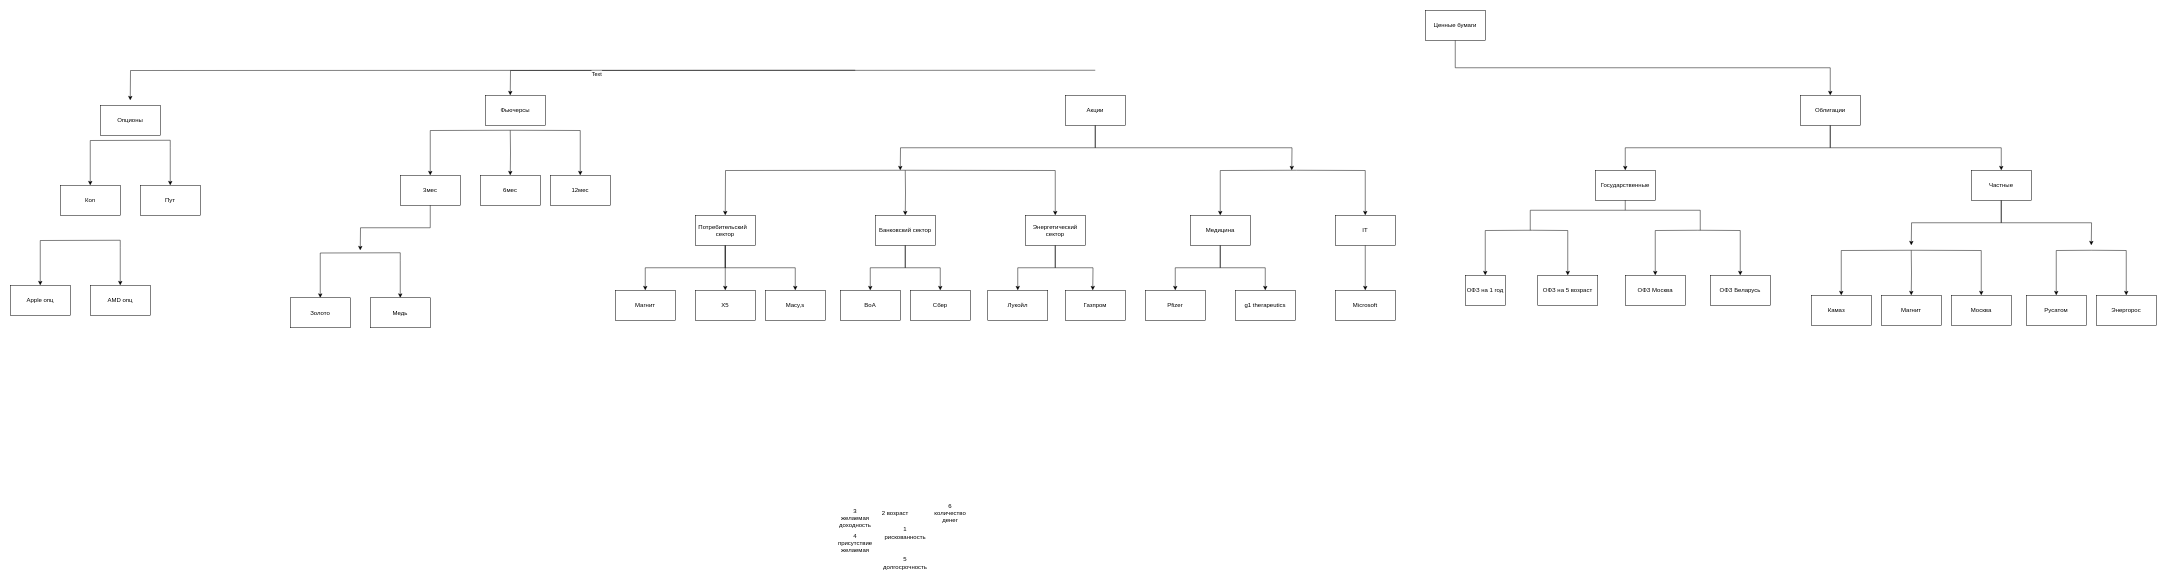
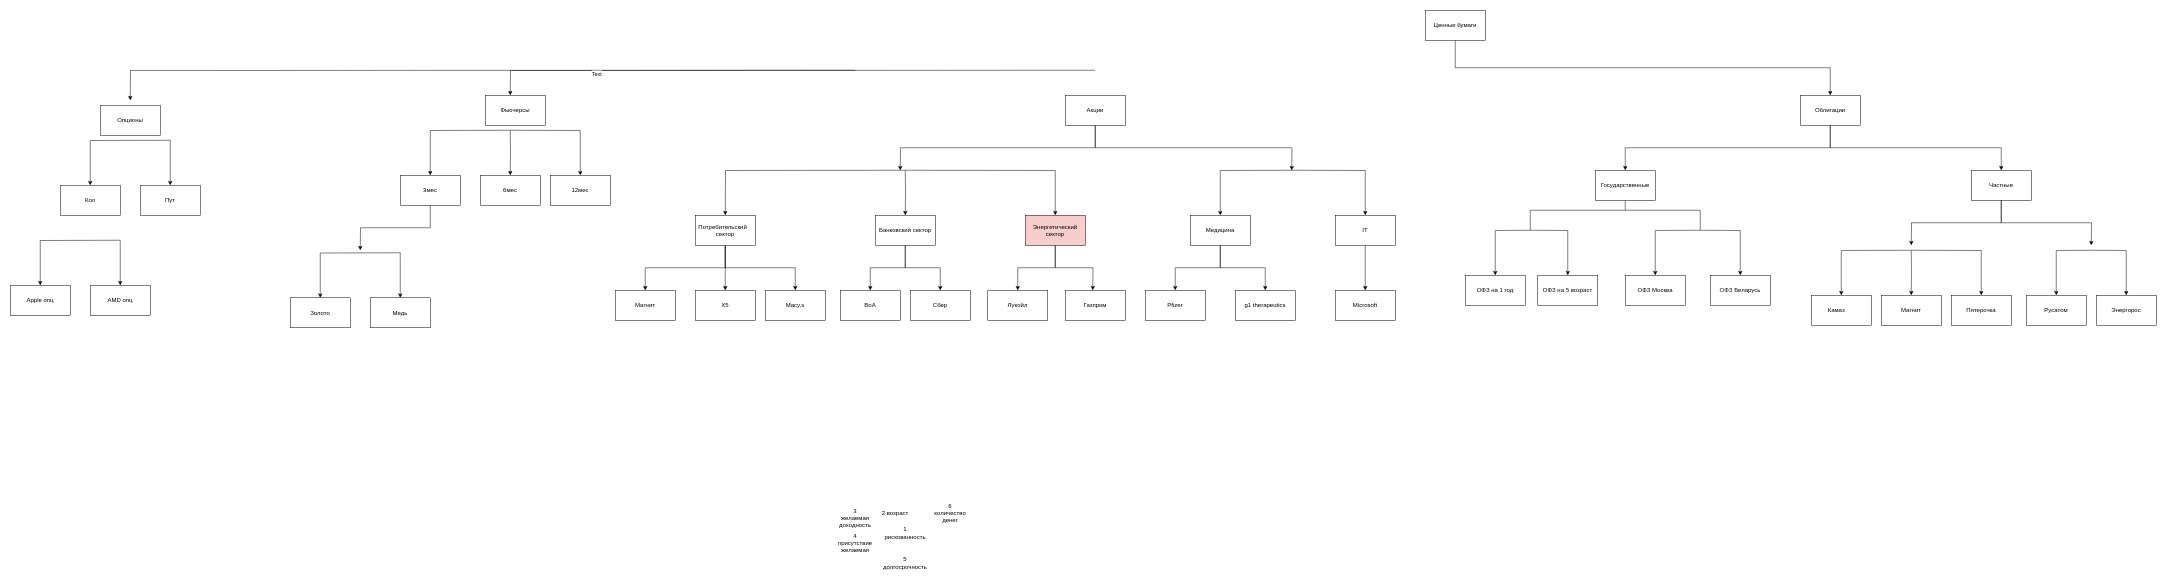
(1055, 230) -> (1055, 230)
(1485, 290) -> (1495, 290)
(1981, 310) -> (1981, 310)
